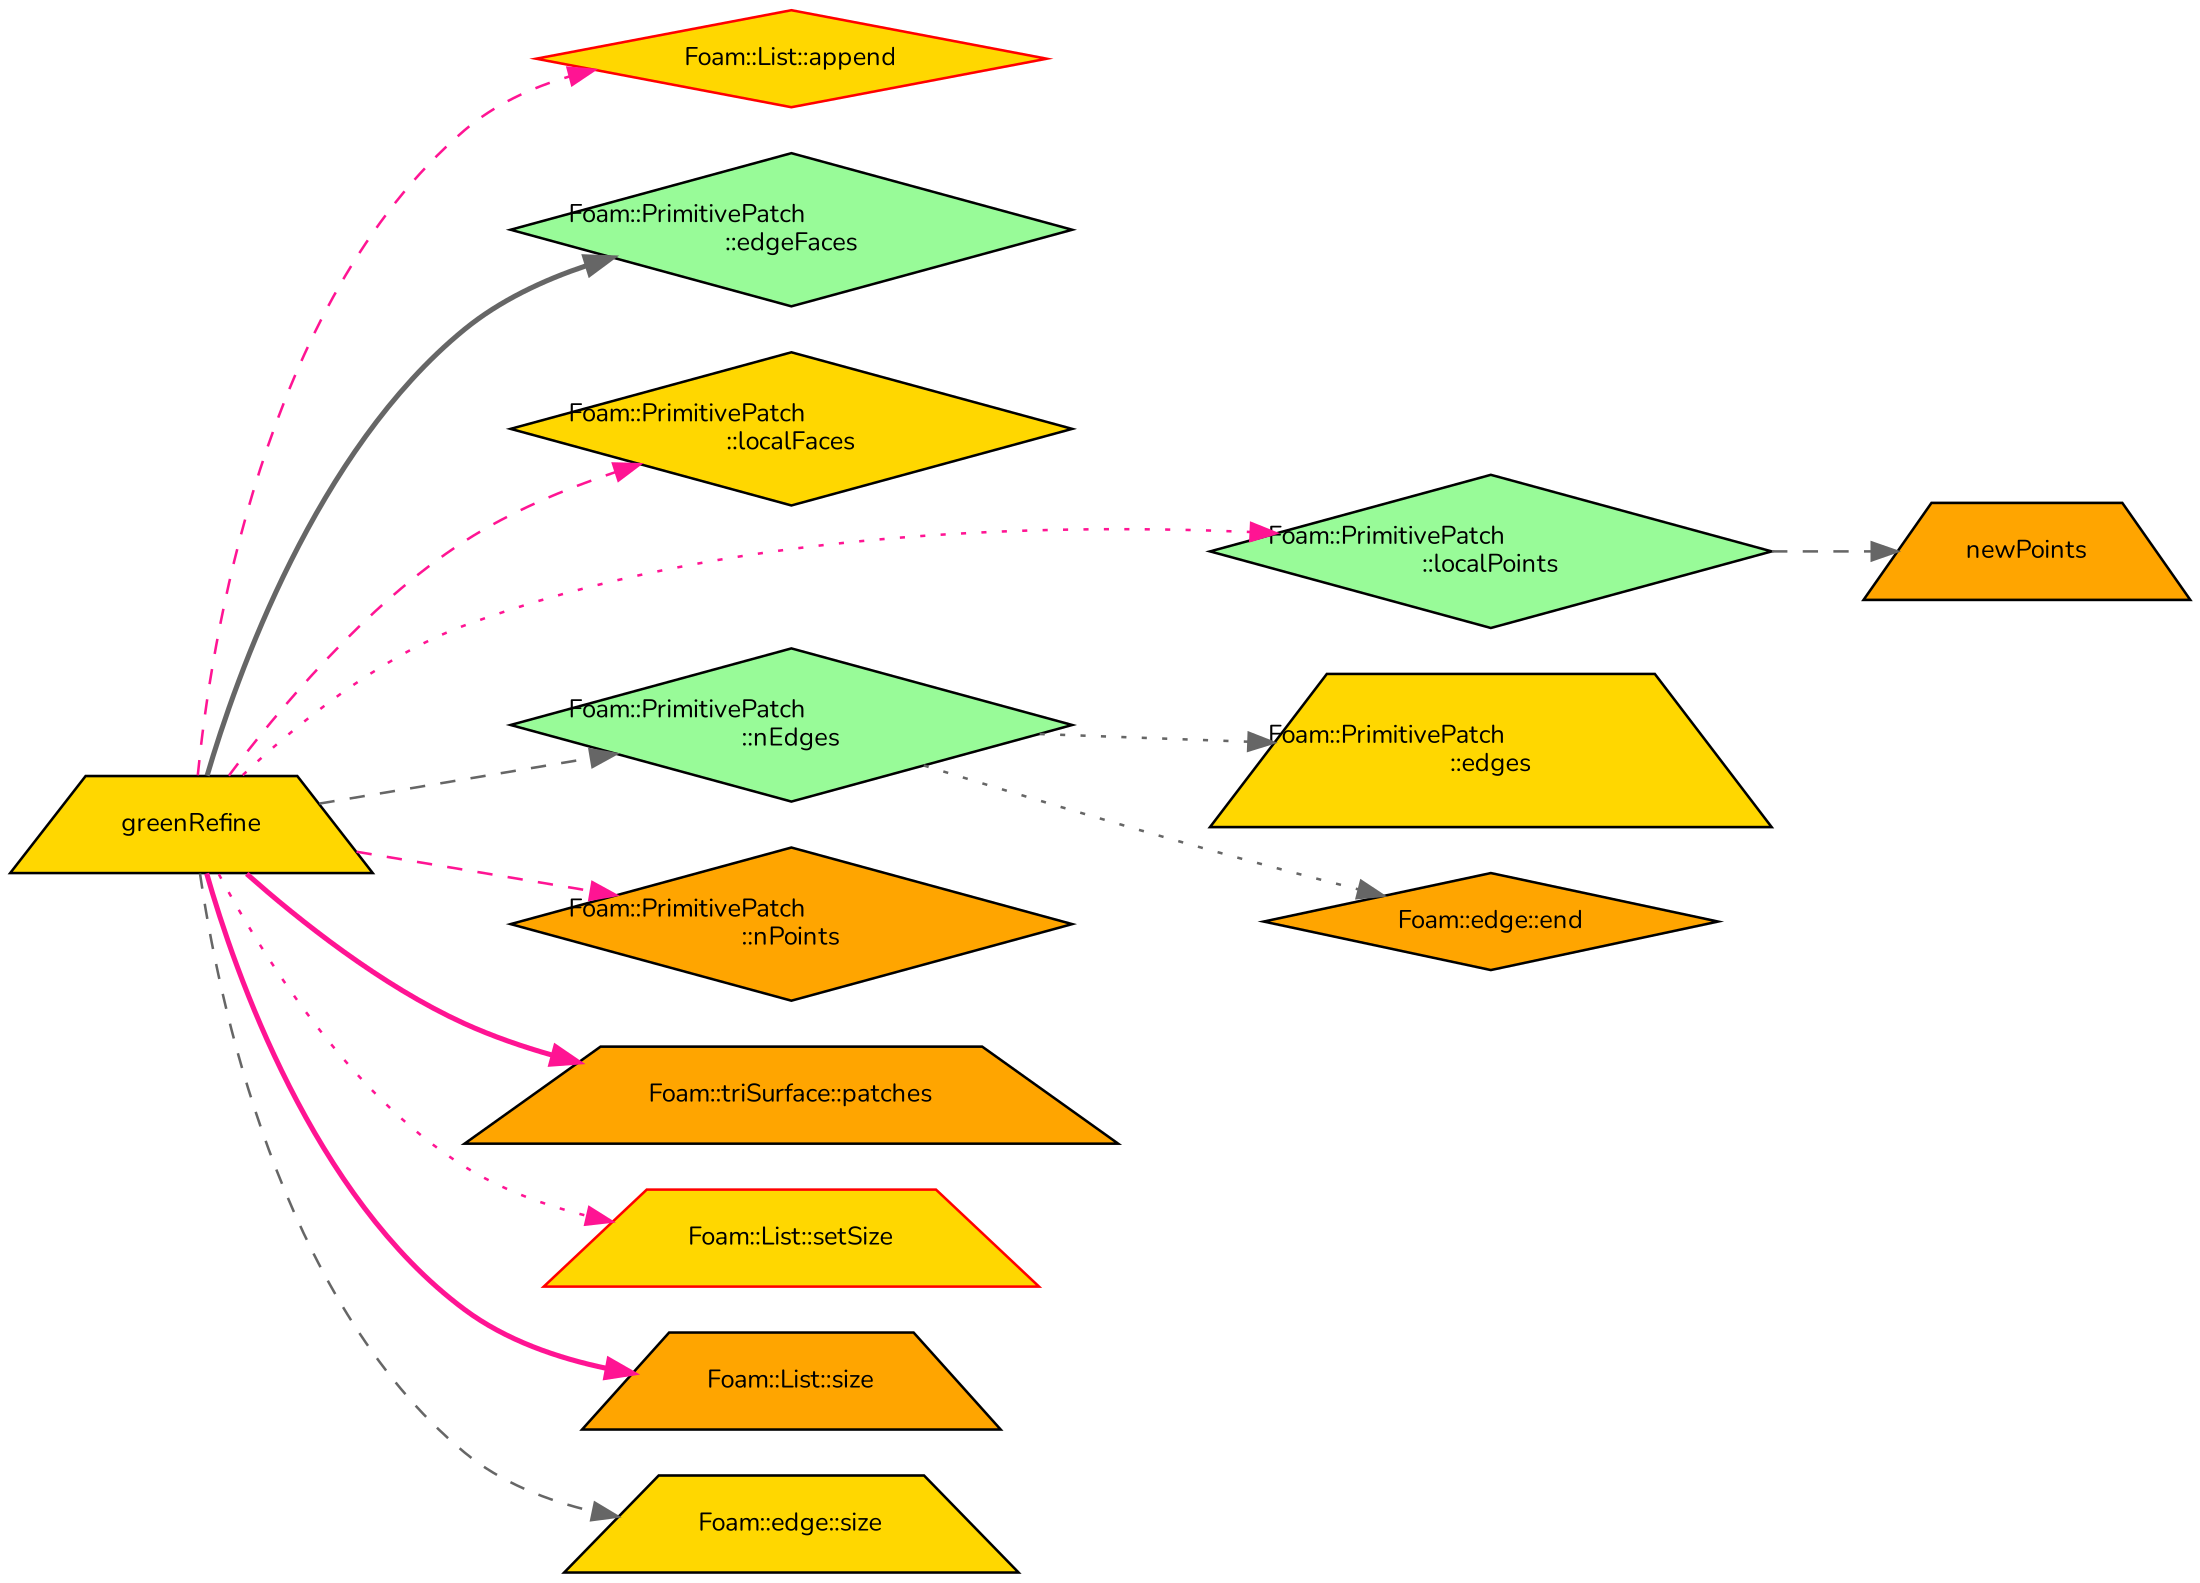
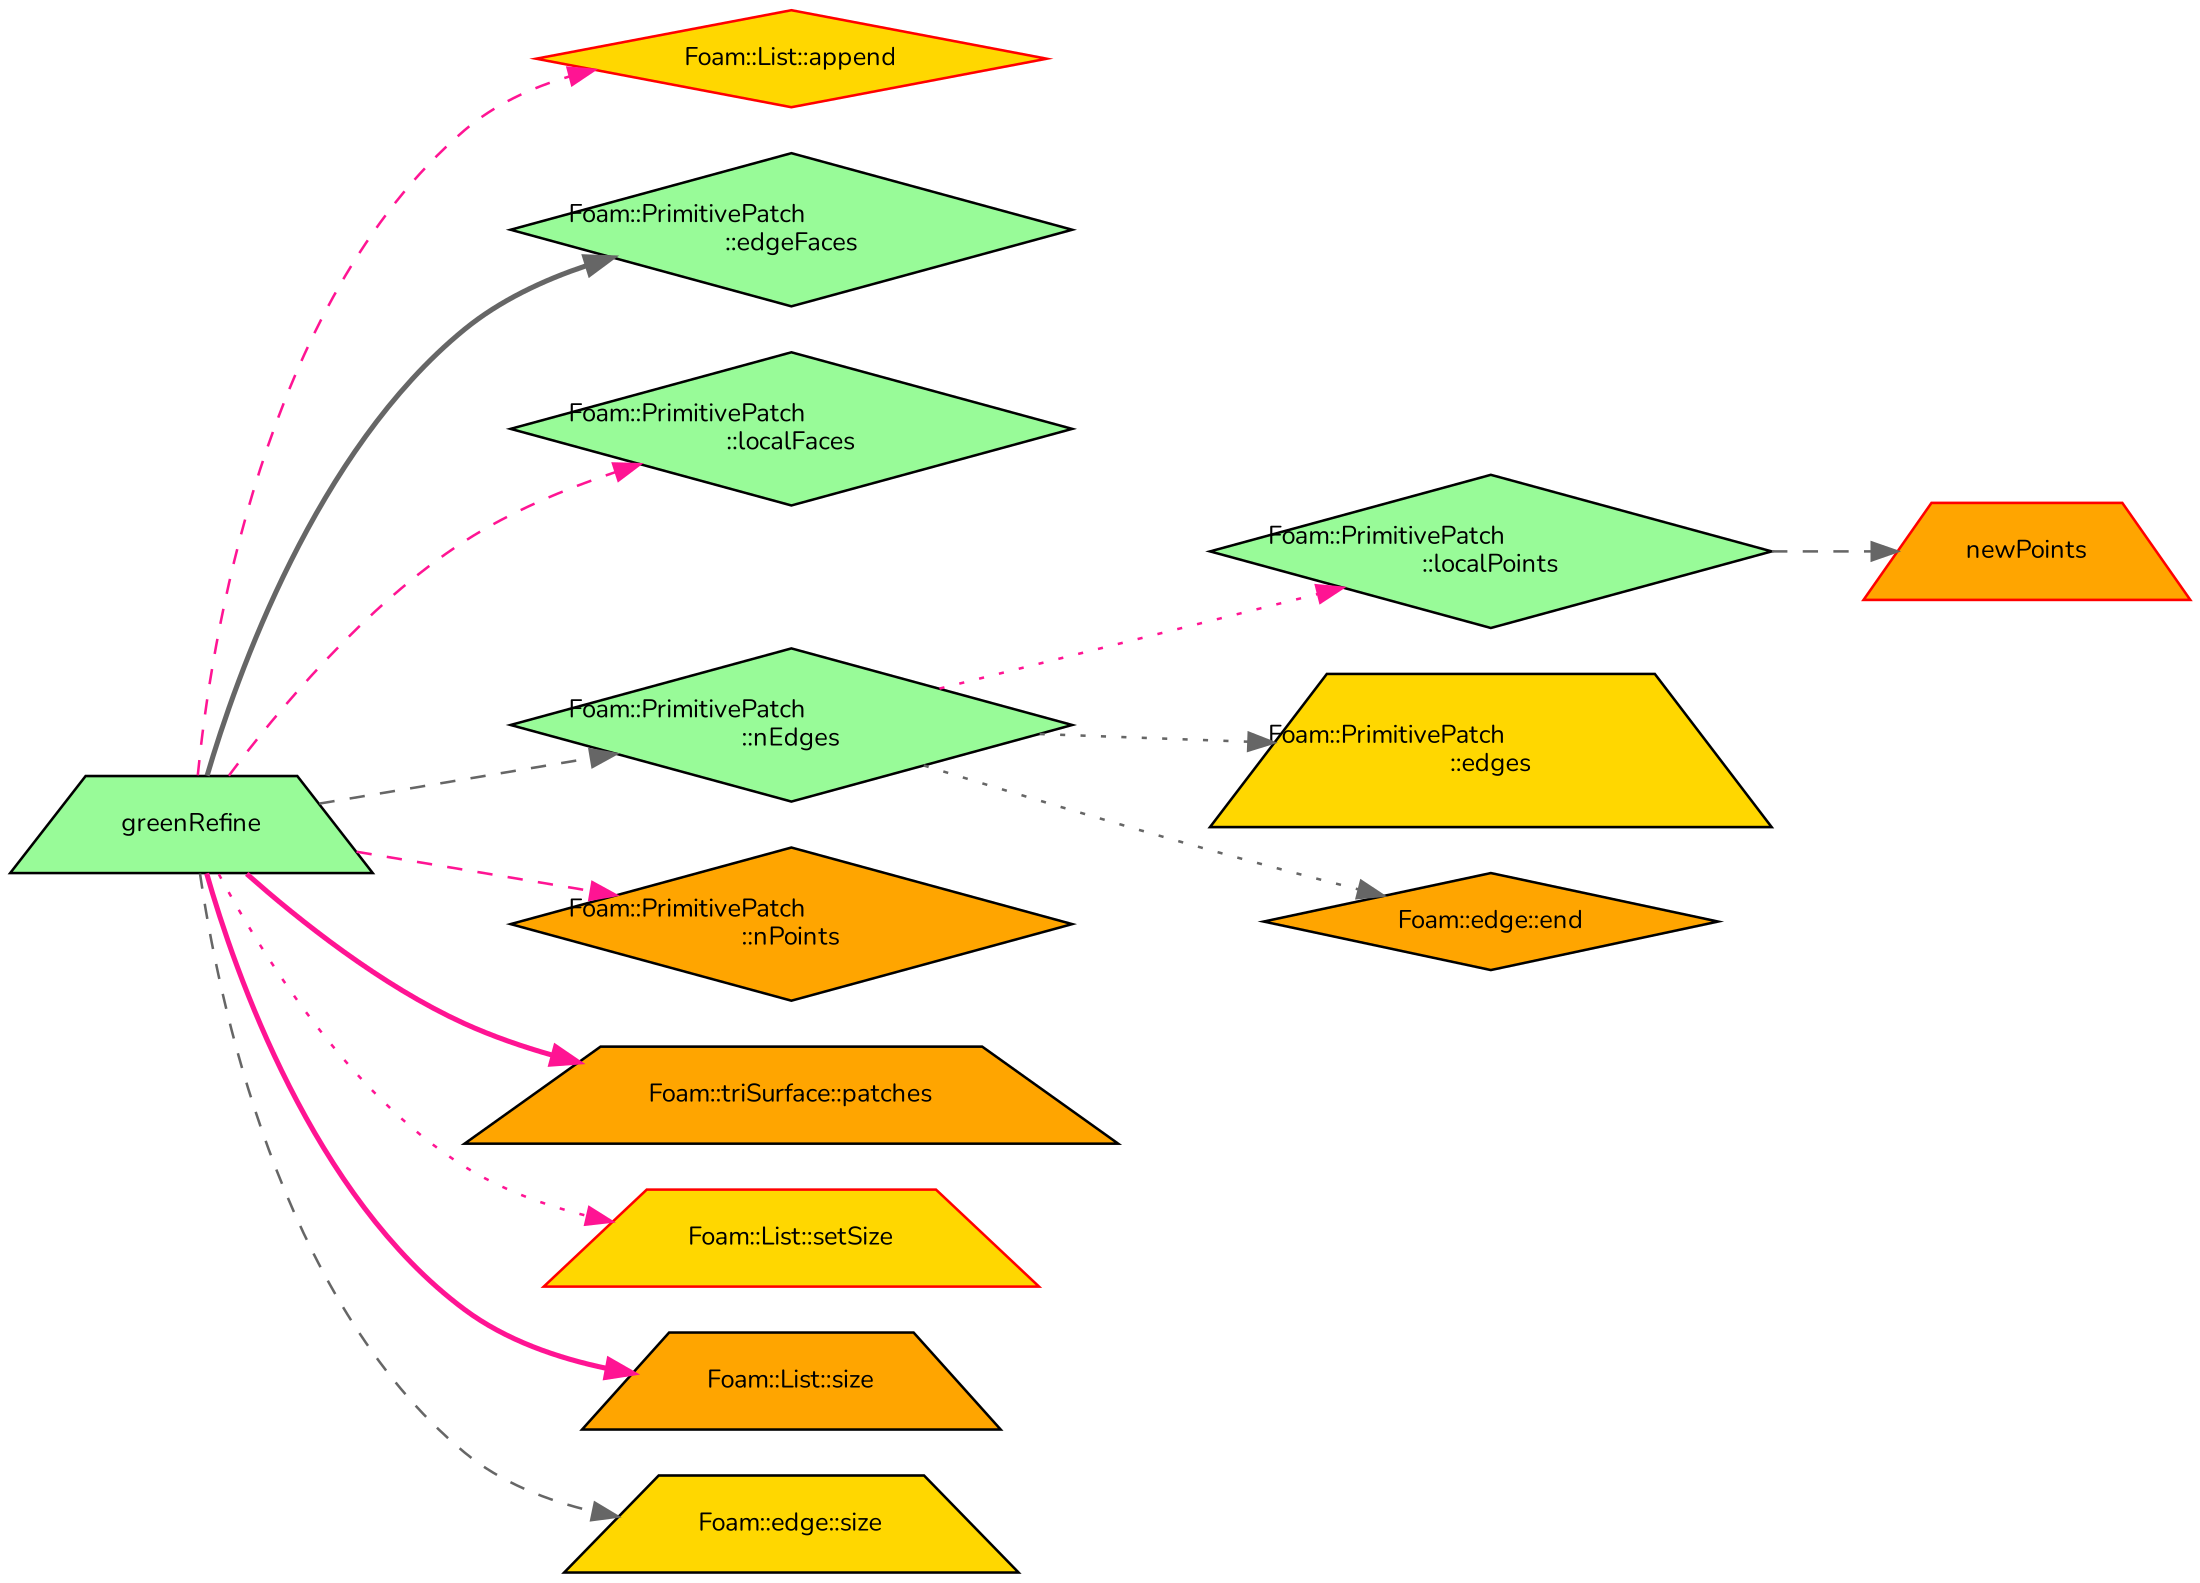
(791, 429) -> (791, 429)
(2027, 551) -> (2027, 551)
(719, 561) -> (1129, 641)
(191, 825) -> (191, 825)
